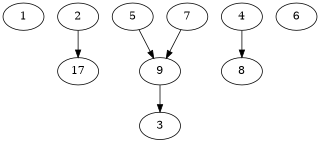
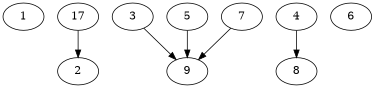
(78, 40) -> (78, 40)
(160, 95) -> (157, 41)
